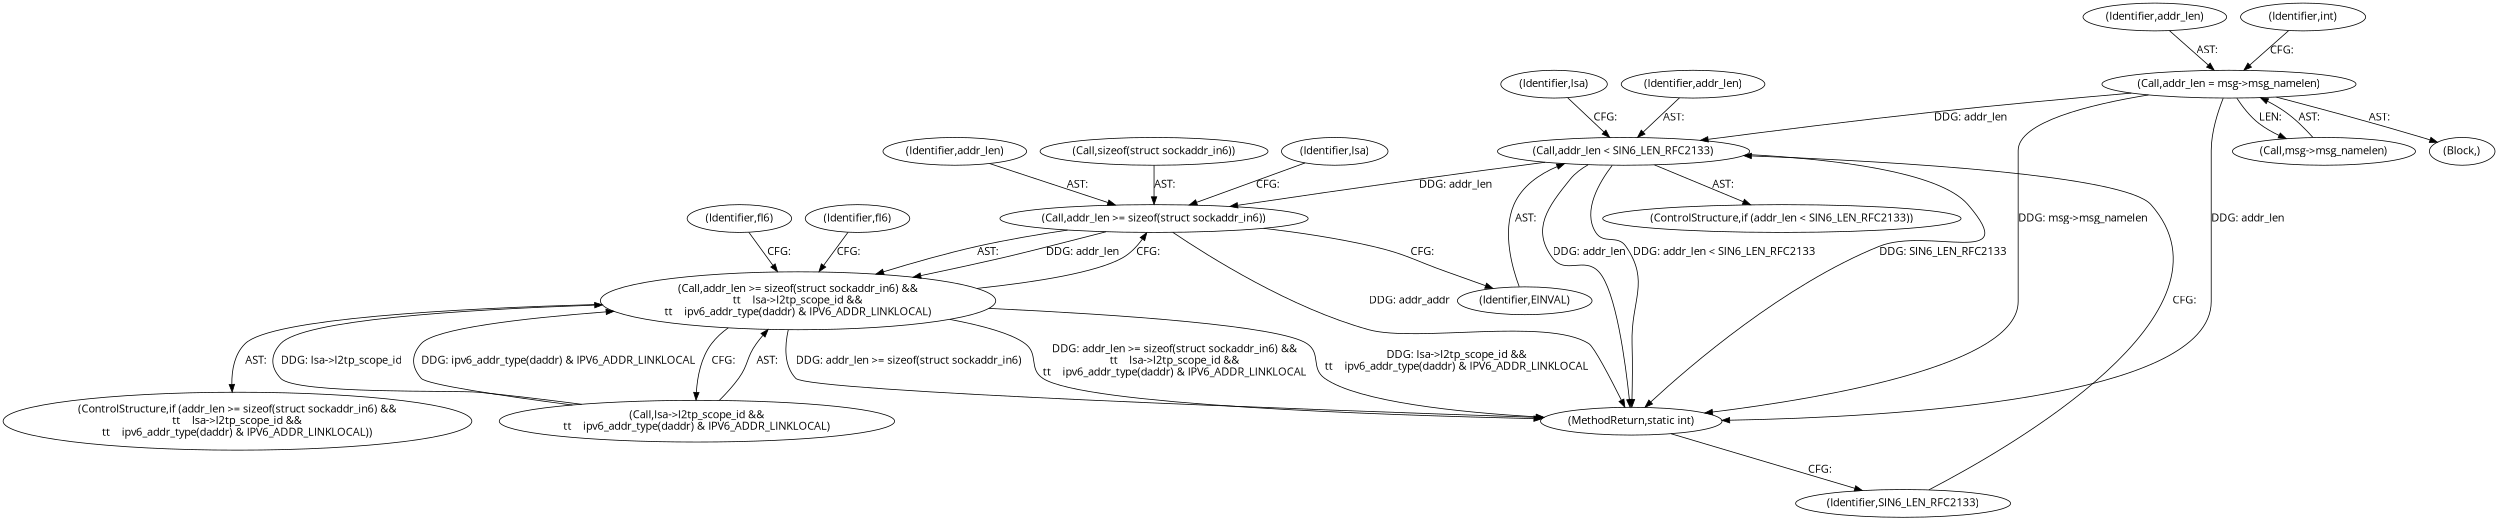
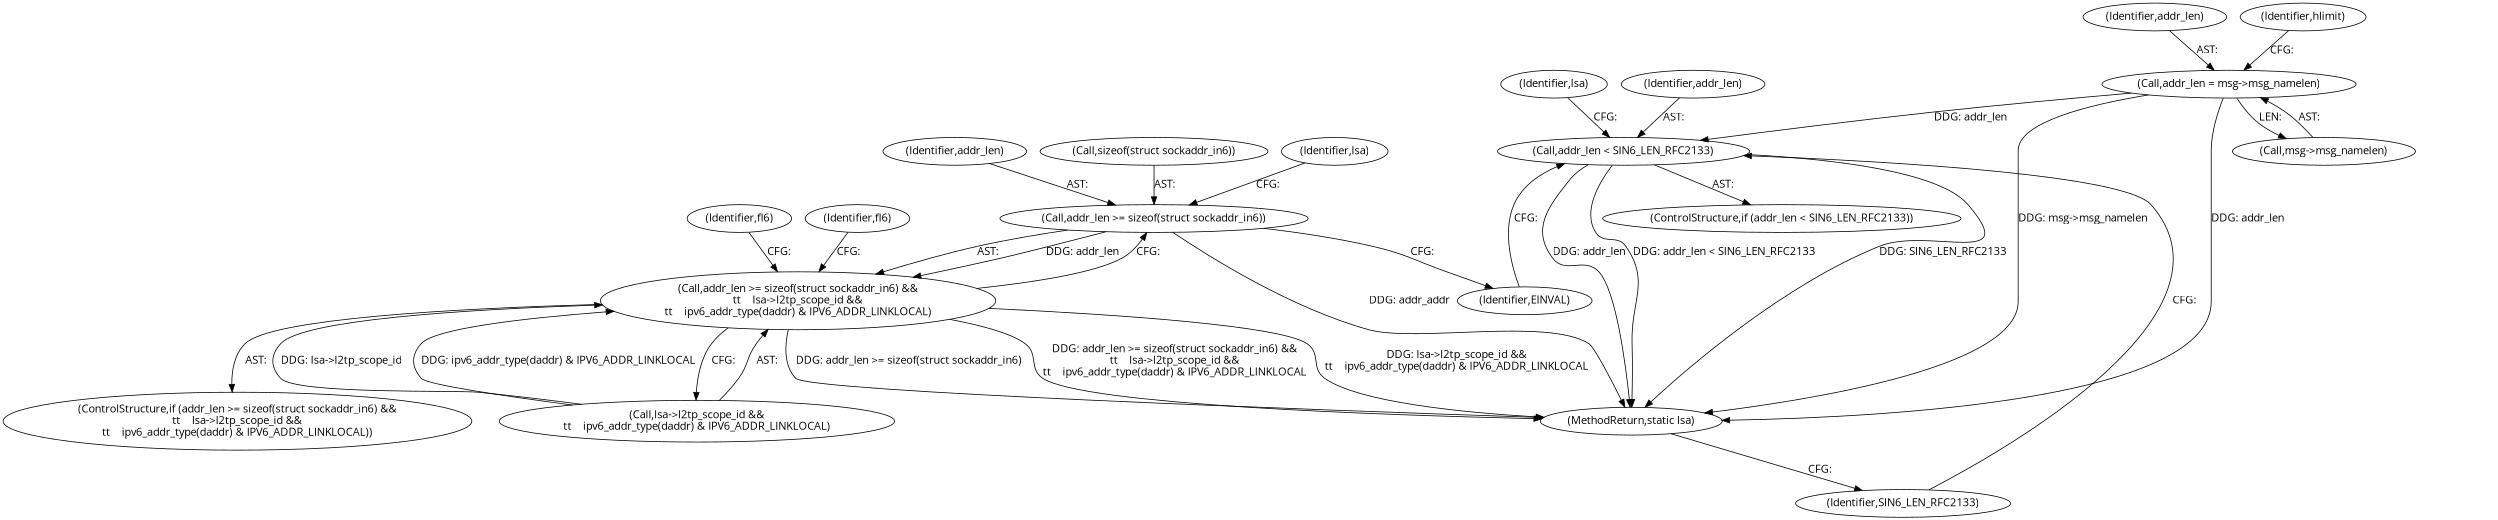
(2303, 17) -> (2303, 17)
(2462, 151) -> none
(1391, 183) -> none
(1527, 219) -> (1527, 219)
(1631, 421) -> (1631, 421)
